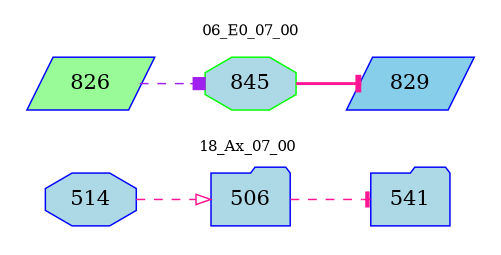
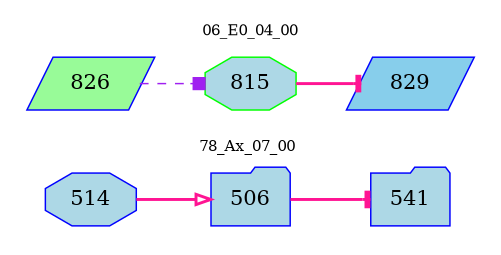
(251, 32) -> (251, 32)
(251, 84) -> (251, 84)
(248, 147) -> (248, 147)
(166, 199) -> (166, 199)
(327, 199) -> (327, 199)
